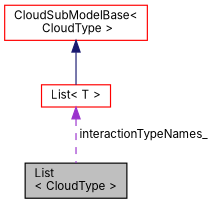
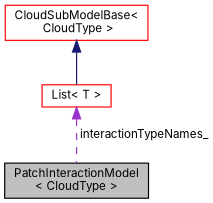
(76, 181) -> (77, 181)
